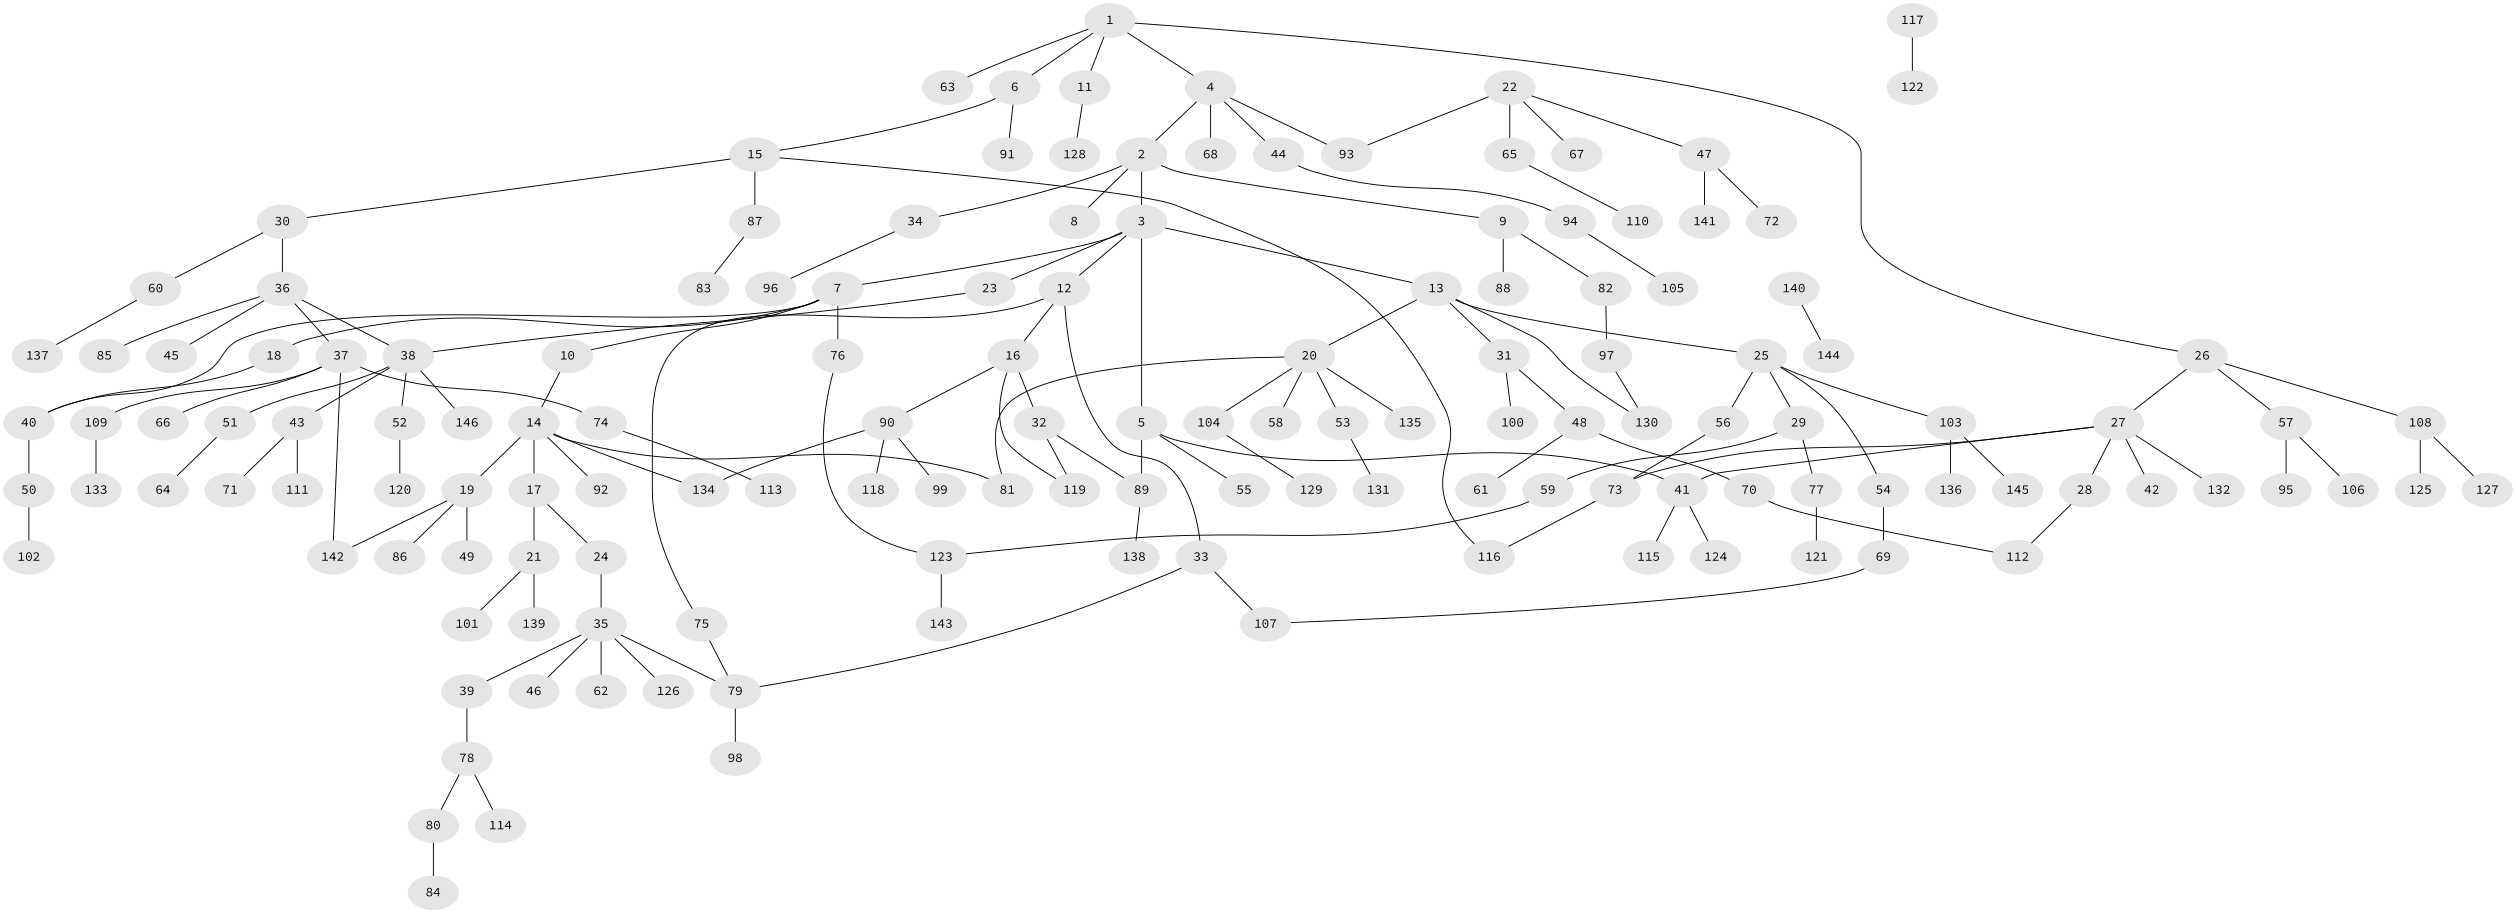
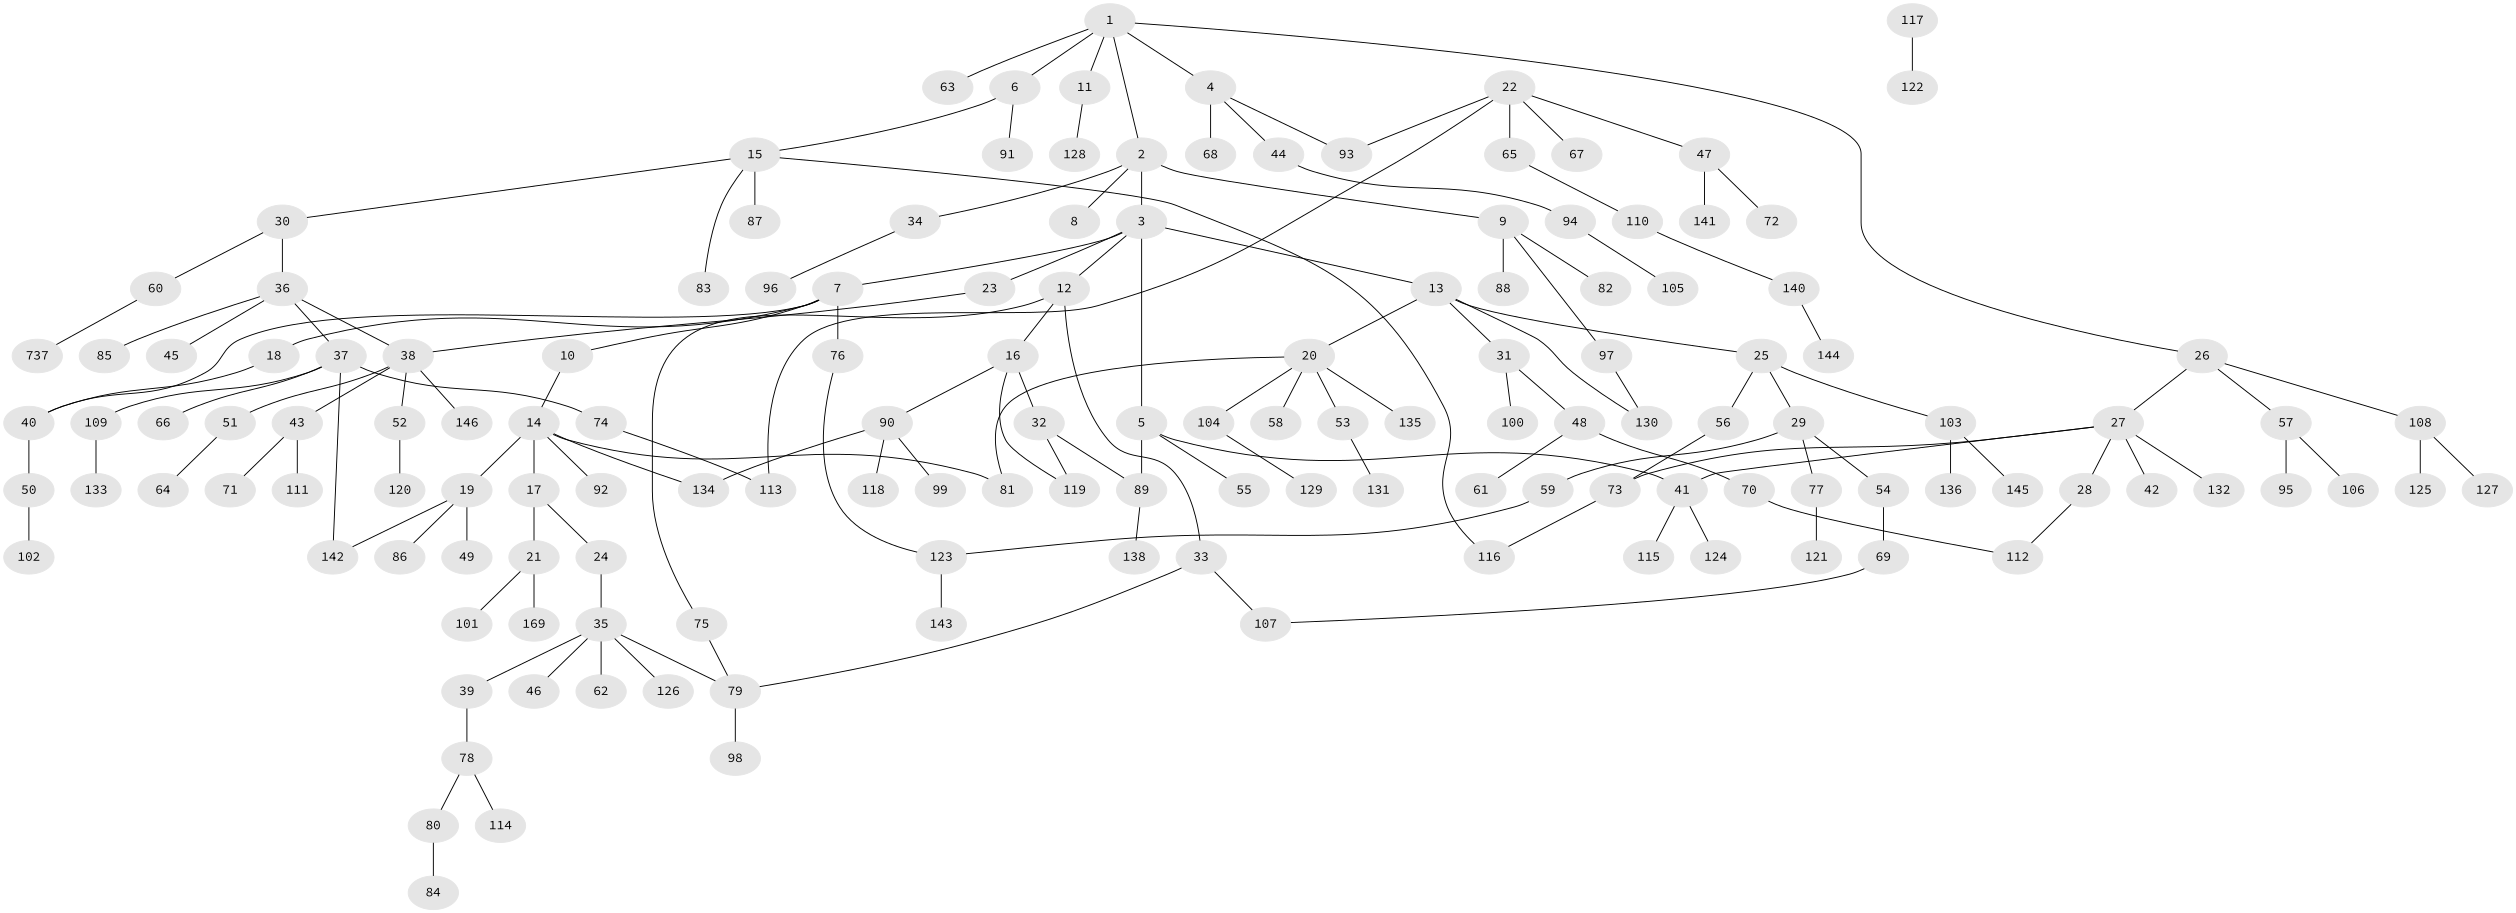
(1176, 121) -> (1126, 88)
(729, 255) -> (717, 218)
none -> (1714, 257)
none -> (1100, 305)
(1606, 323) -> (1555, 289)
(37, 356) -> (37, 356)
(1837, 412) -> (1849, 463)
(534, 624) -> (534, 624)
